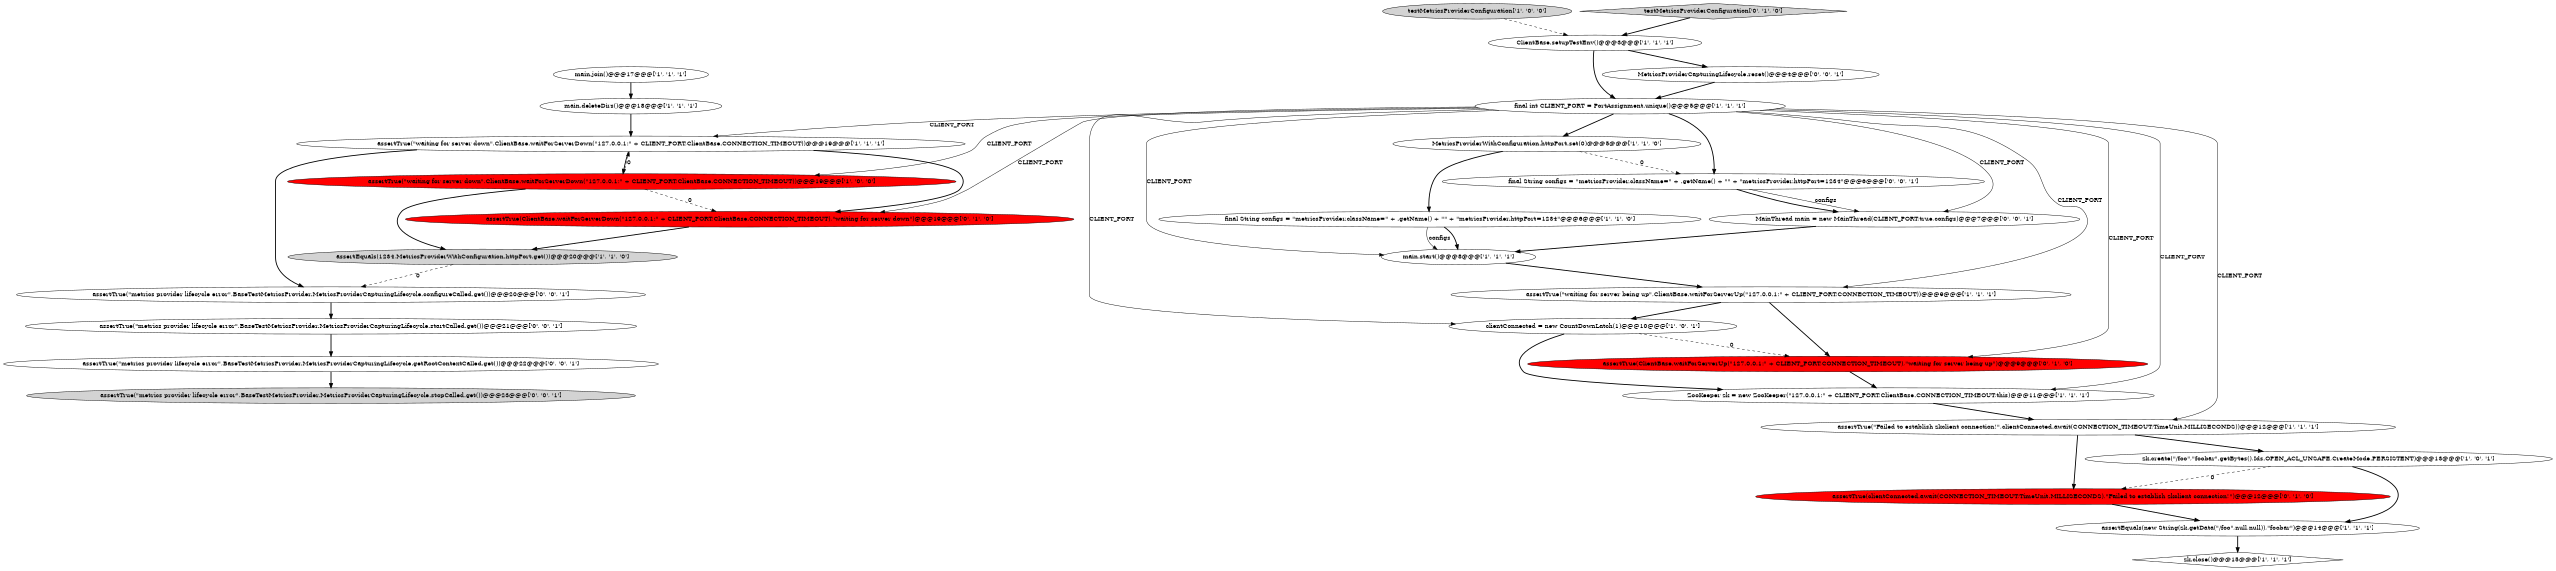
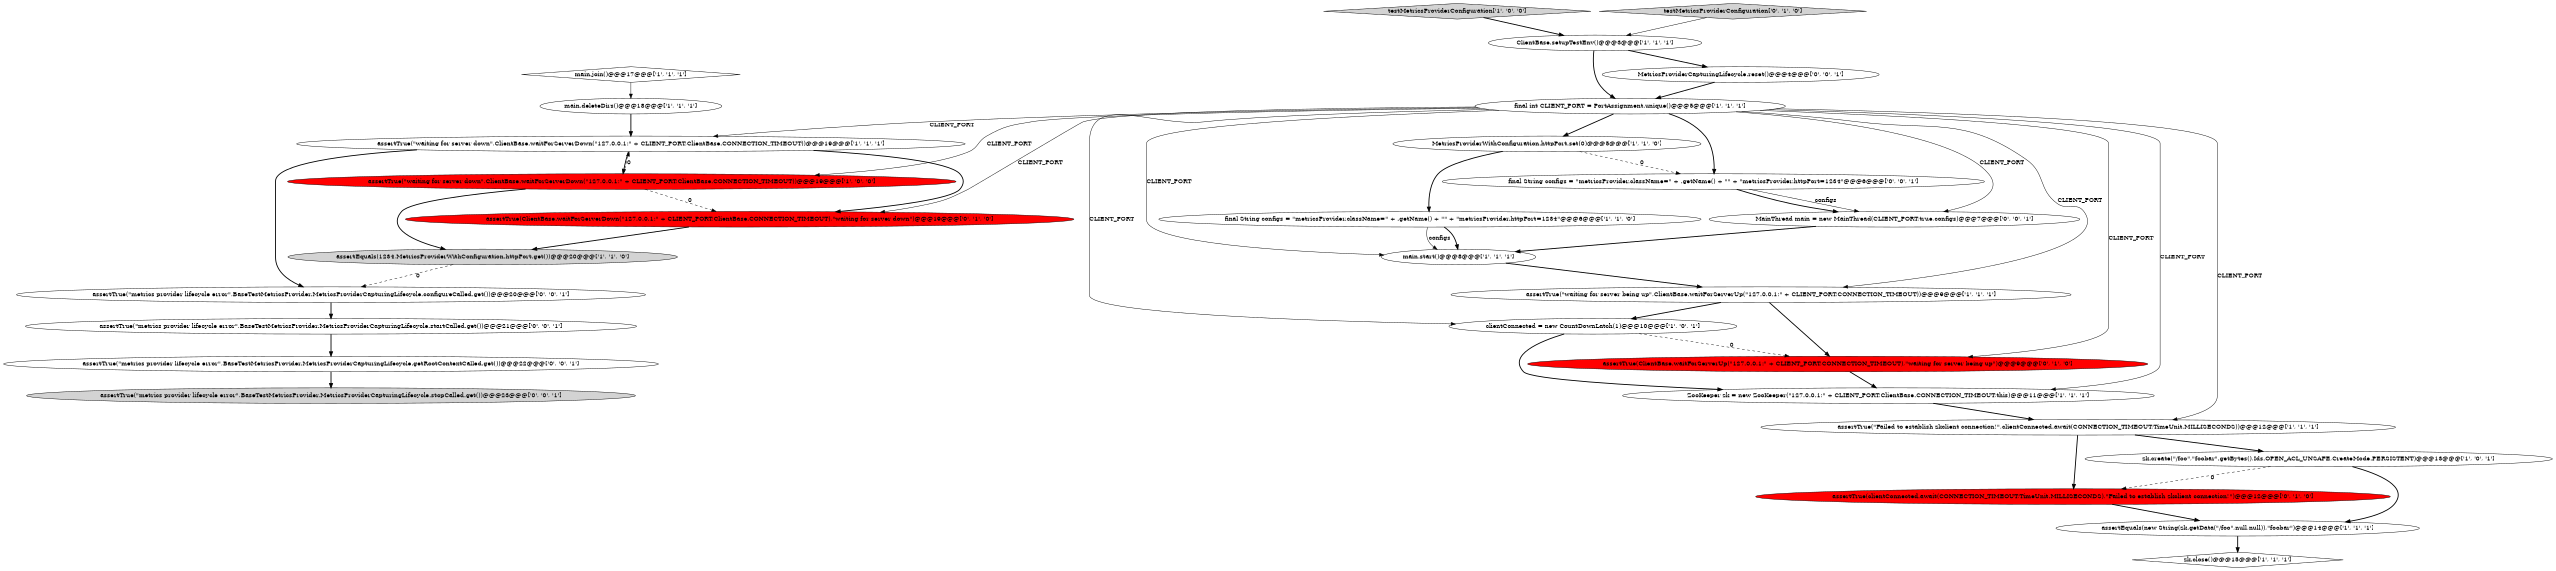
(1477, 11) -> (1457, 11)
(1658, 26) -> (1669, 26)
(1534, 27) -> (1521, 26)
(631, 75) -> (631, 75)
(631, 88) -> (631, 88)
